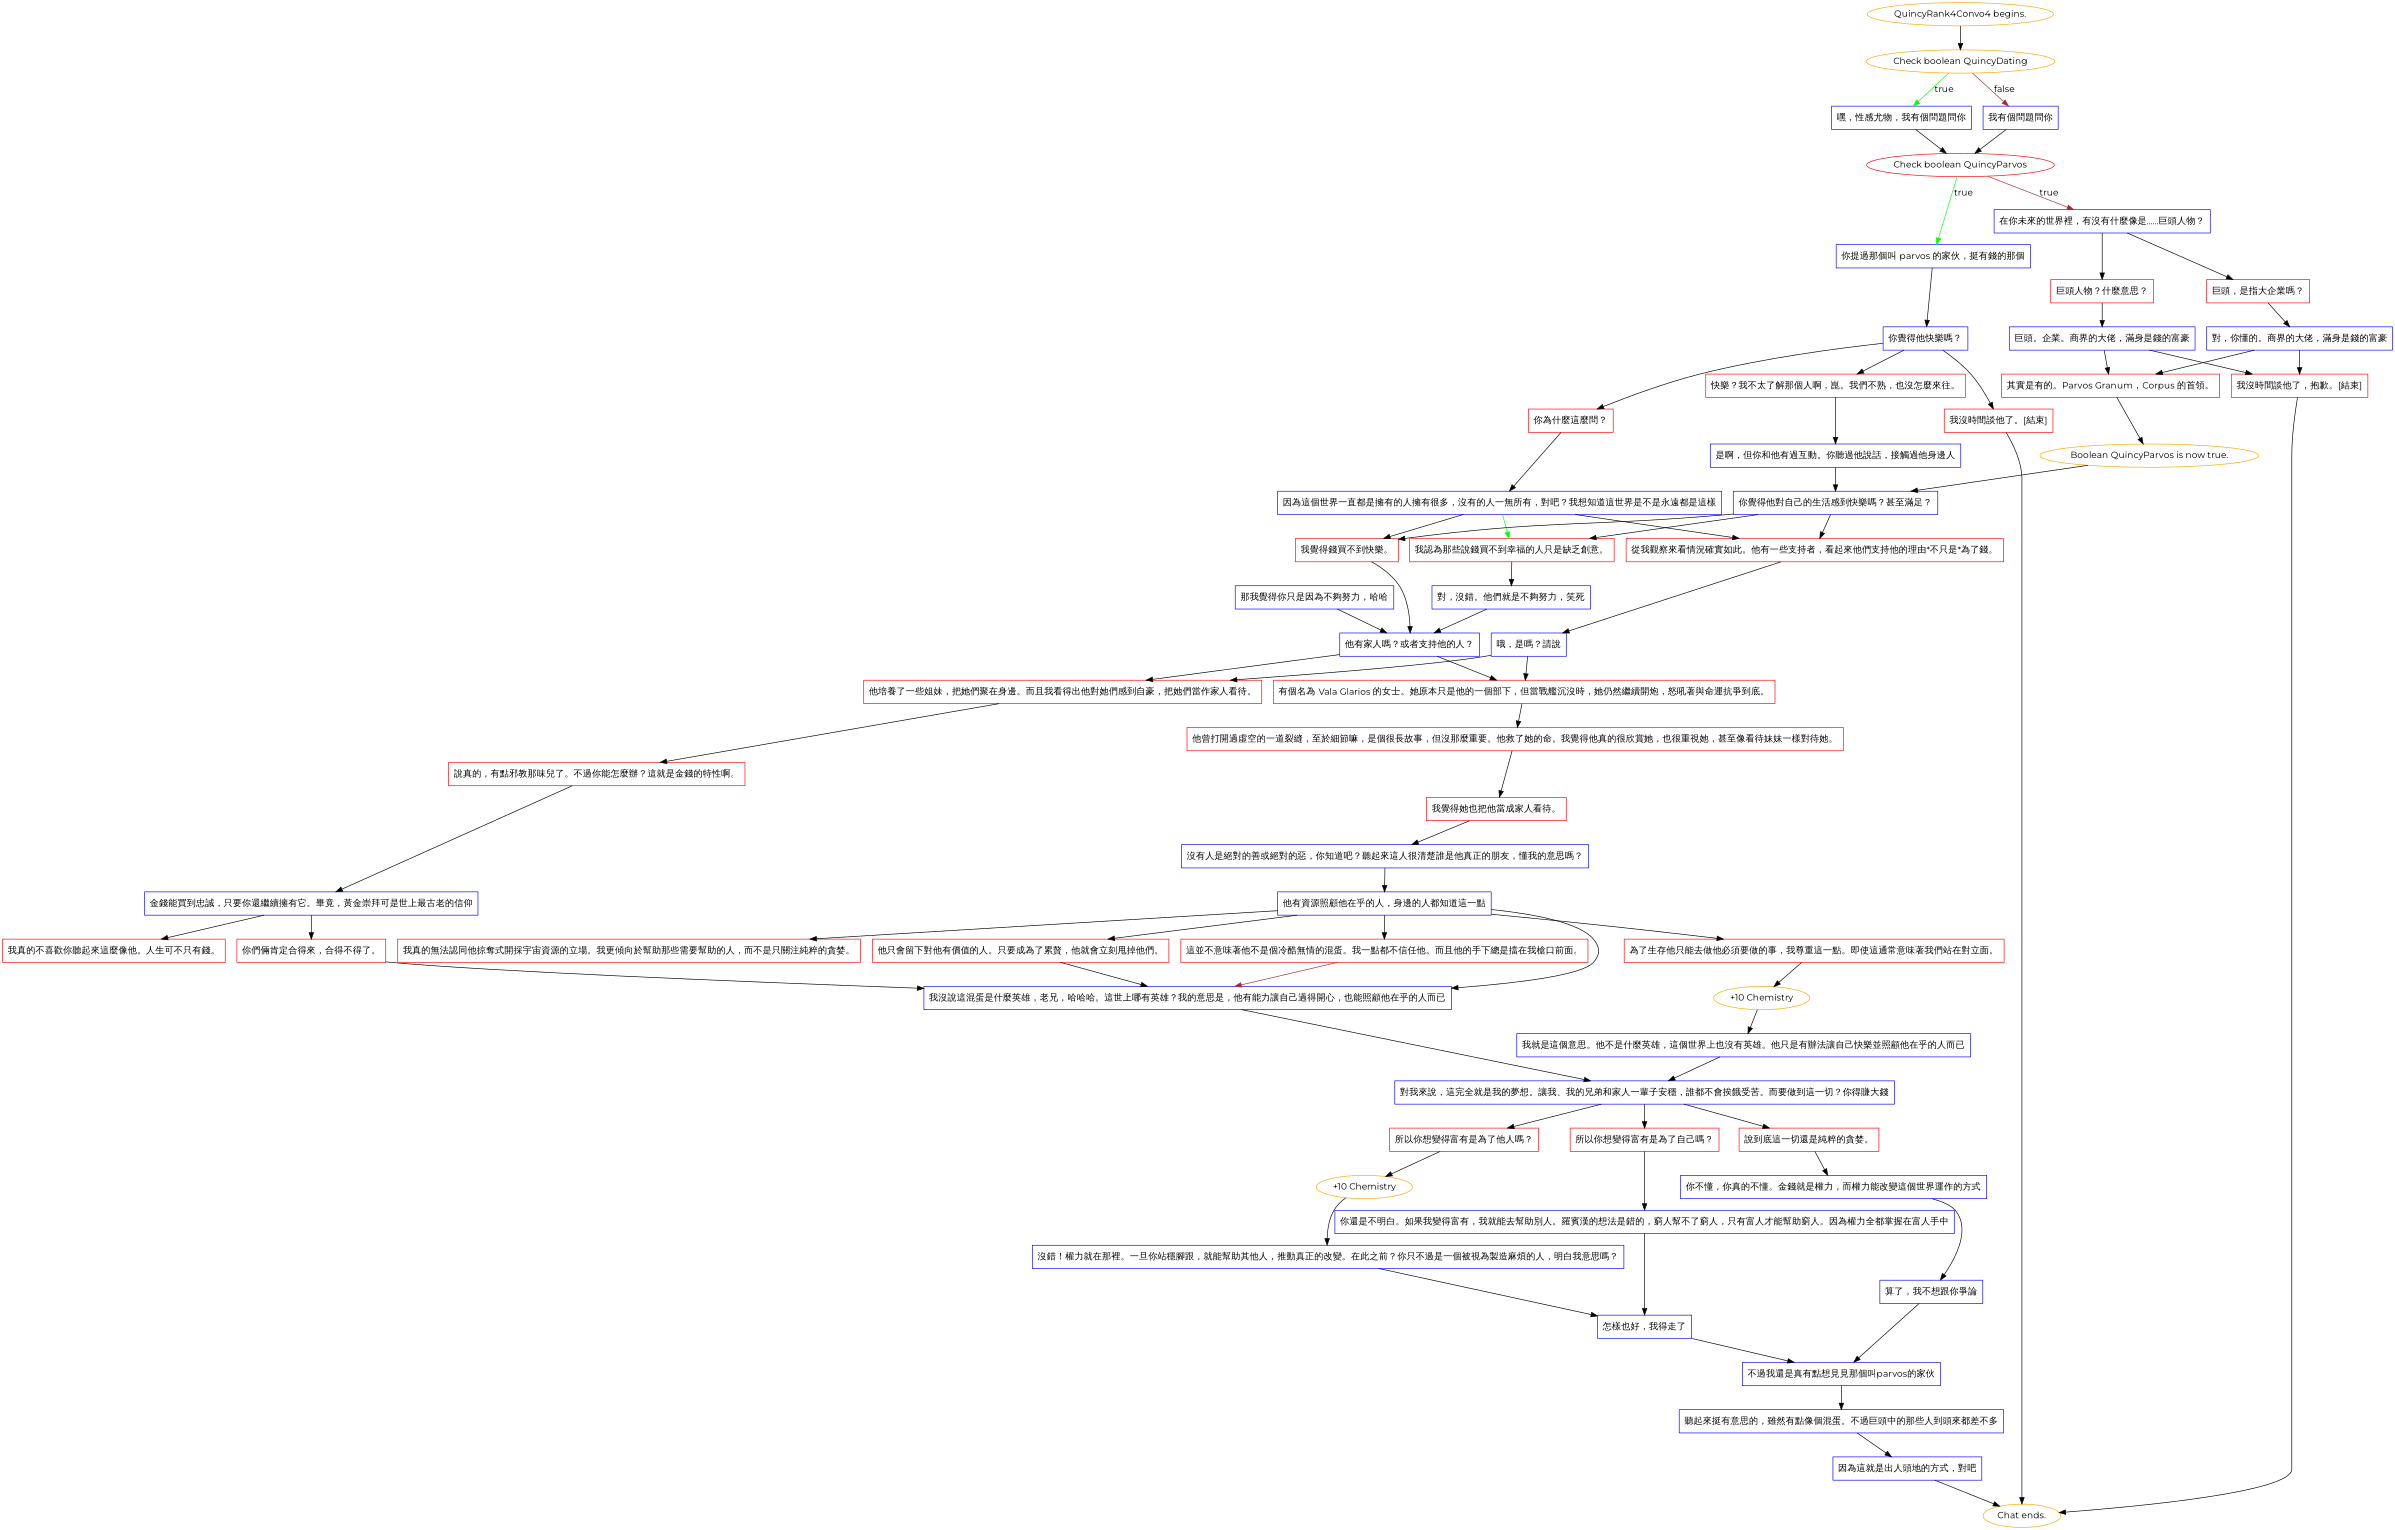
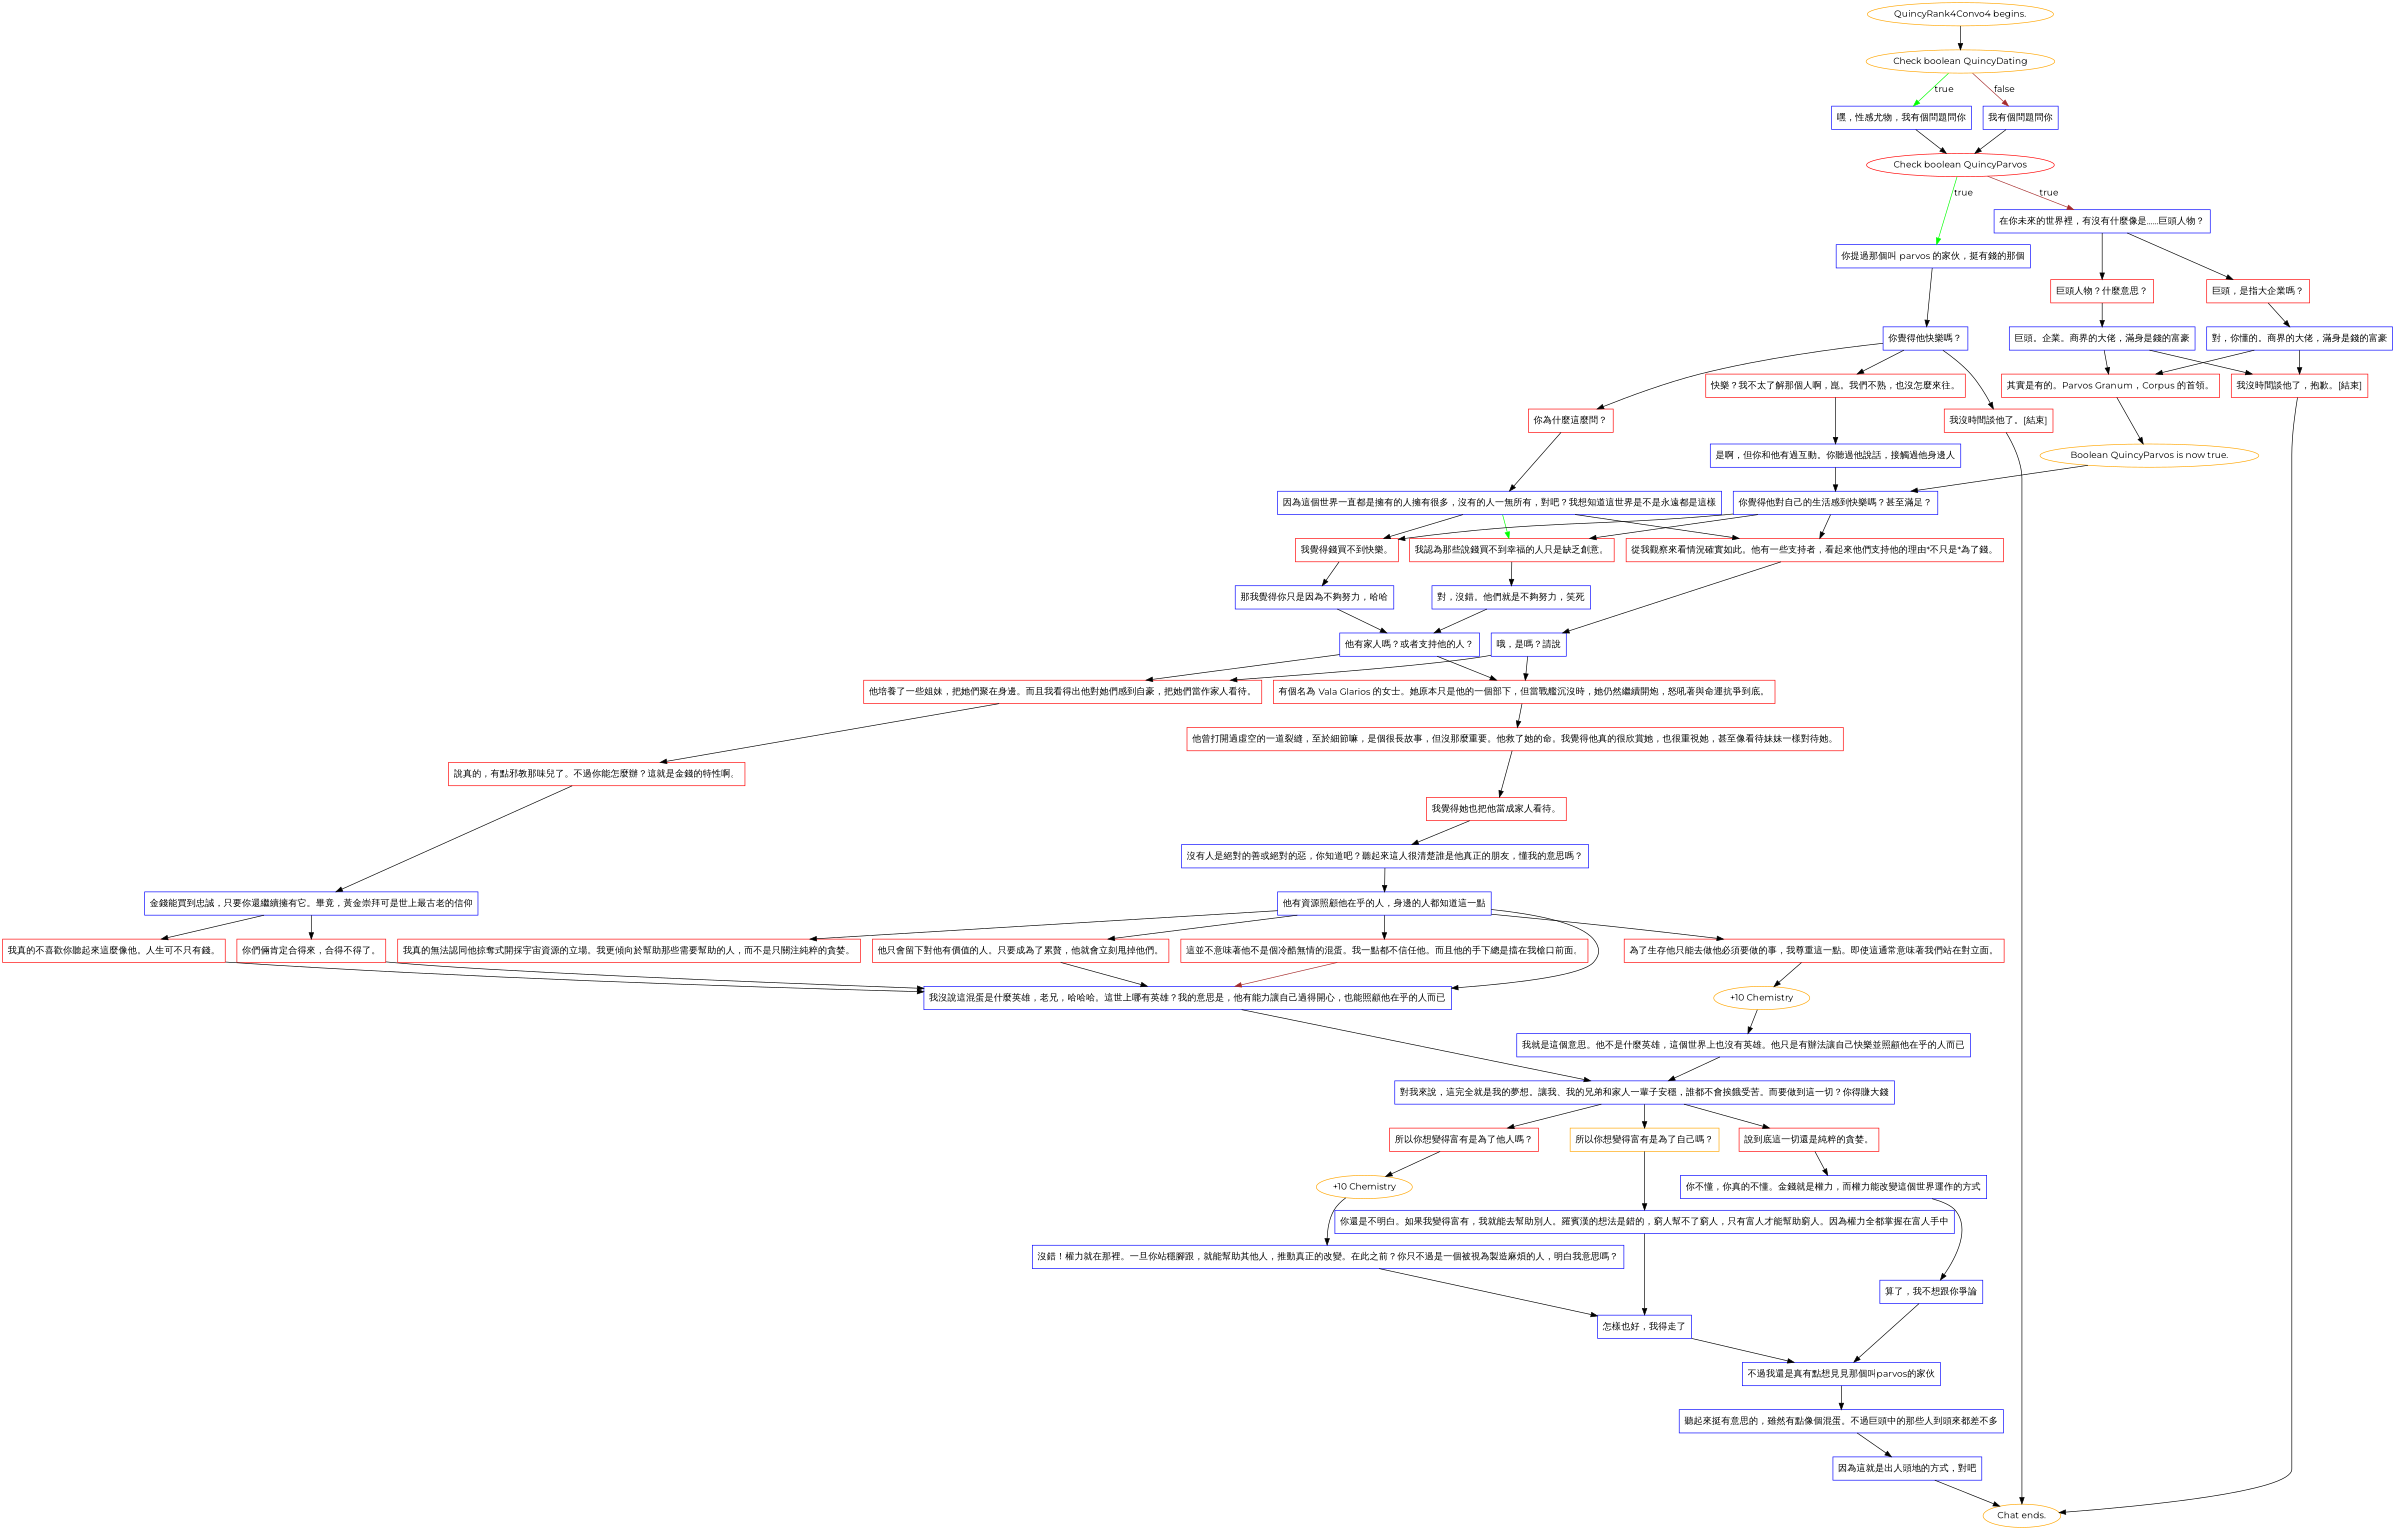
(1401, 588) -> (1333, 571)
none -> (571, 980)
(1645, 1140) -> (1645, 1140)
